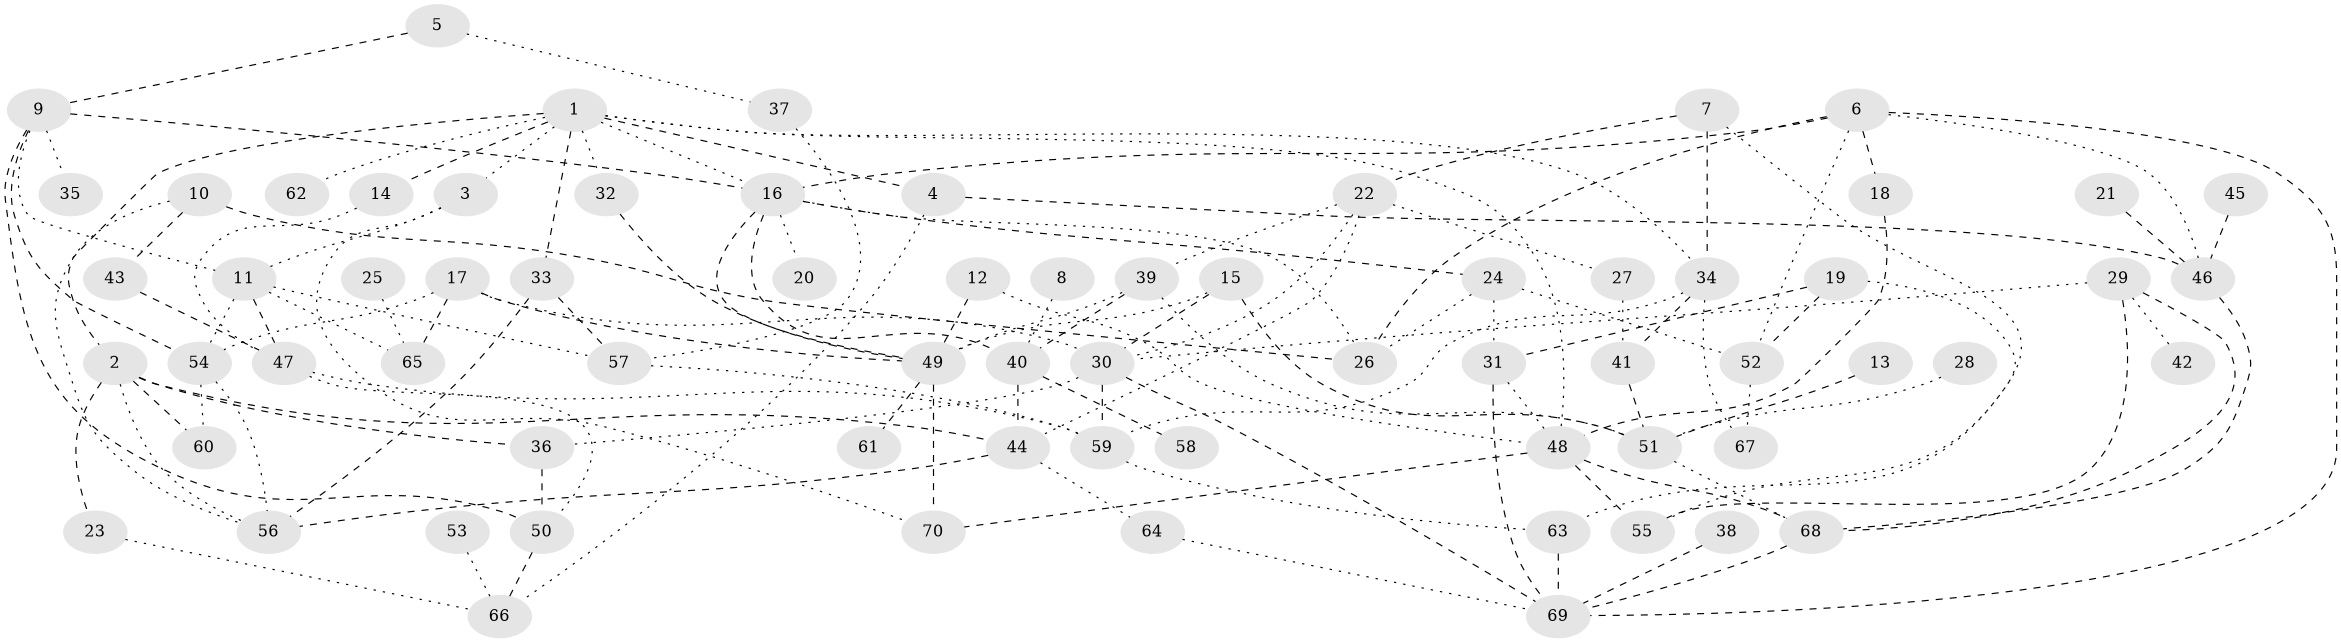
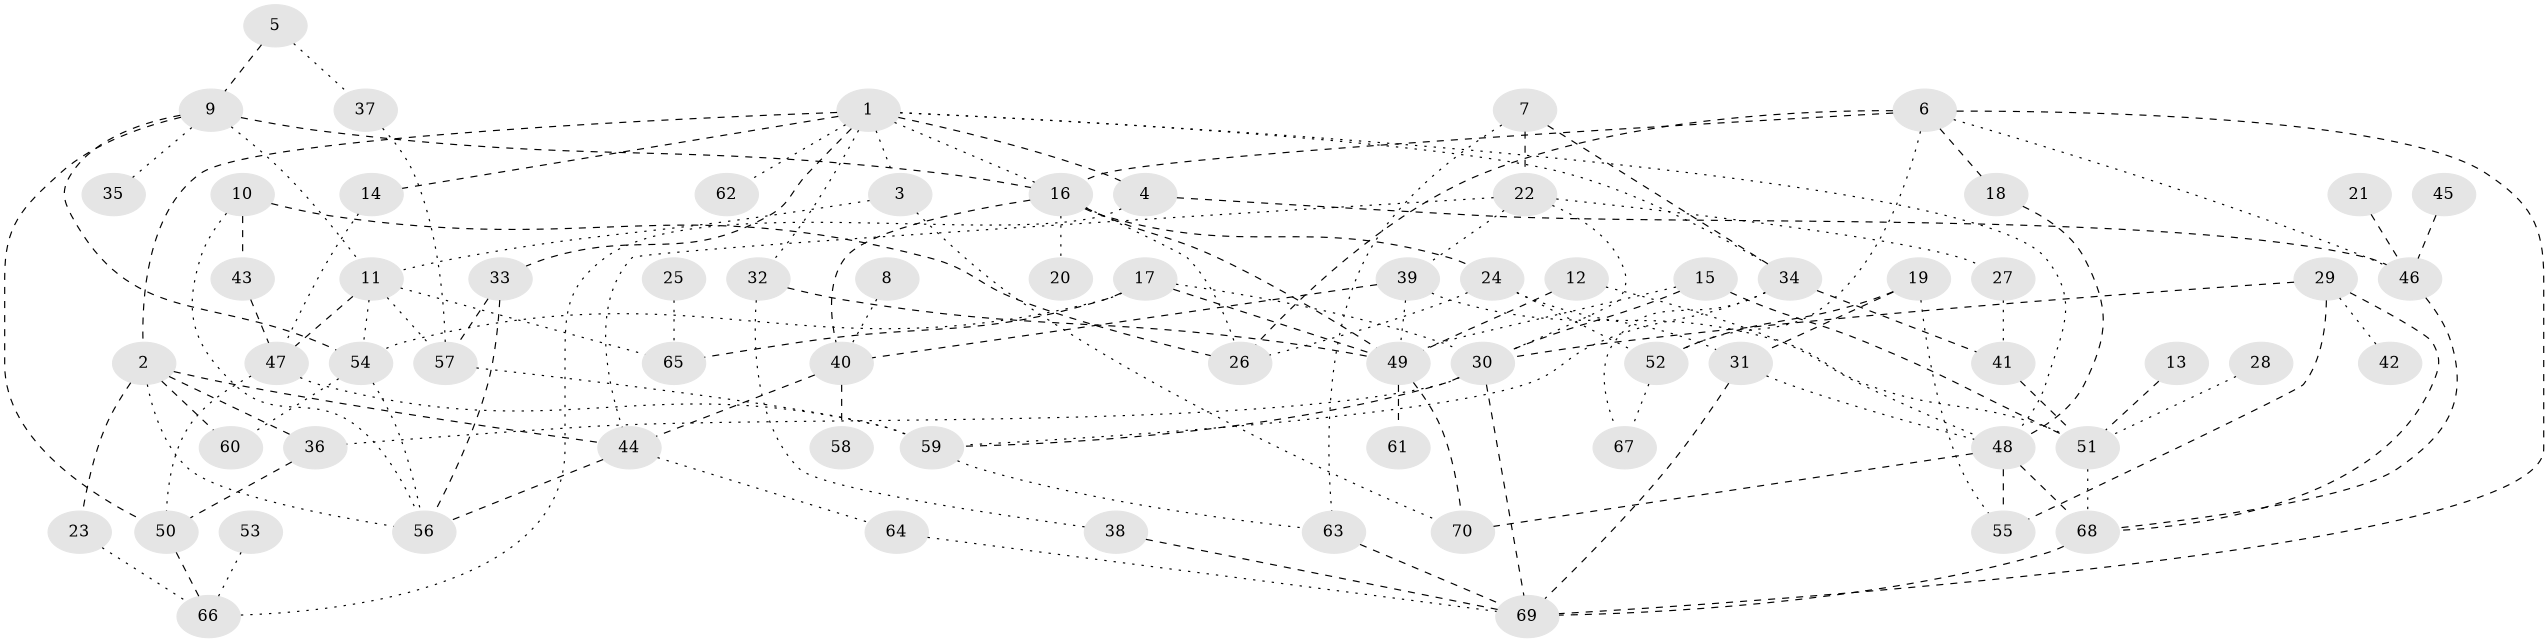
(1586, 322) -> (1903, 313)
none -> (853, 487)
